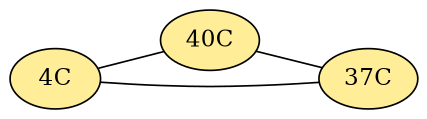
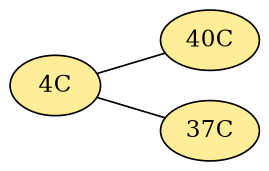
(289, 59) -> none
